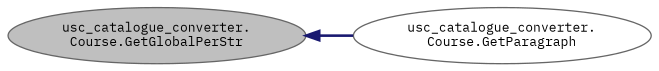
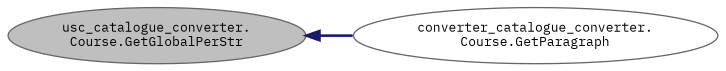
(502, 36) -> (536, 36)
